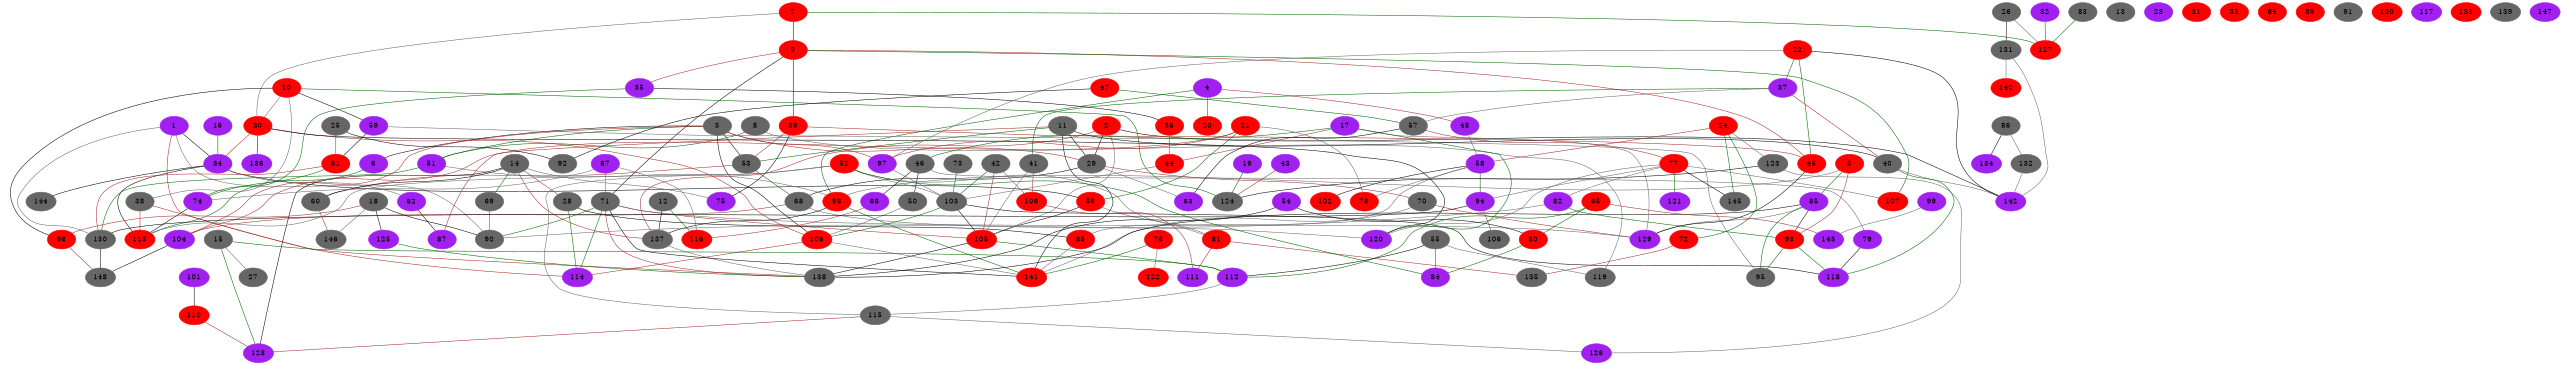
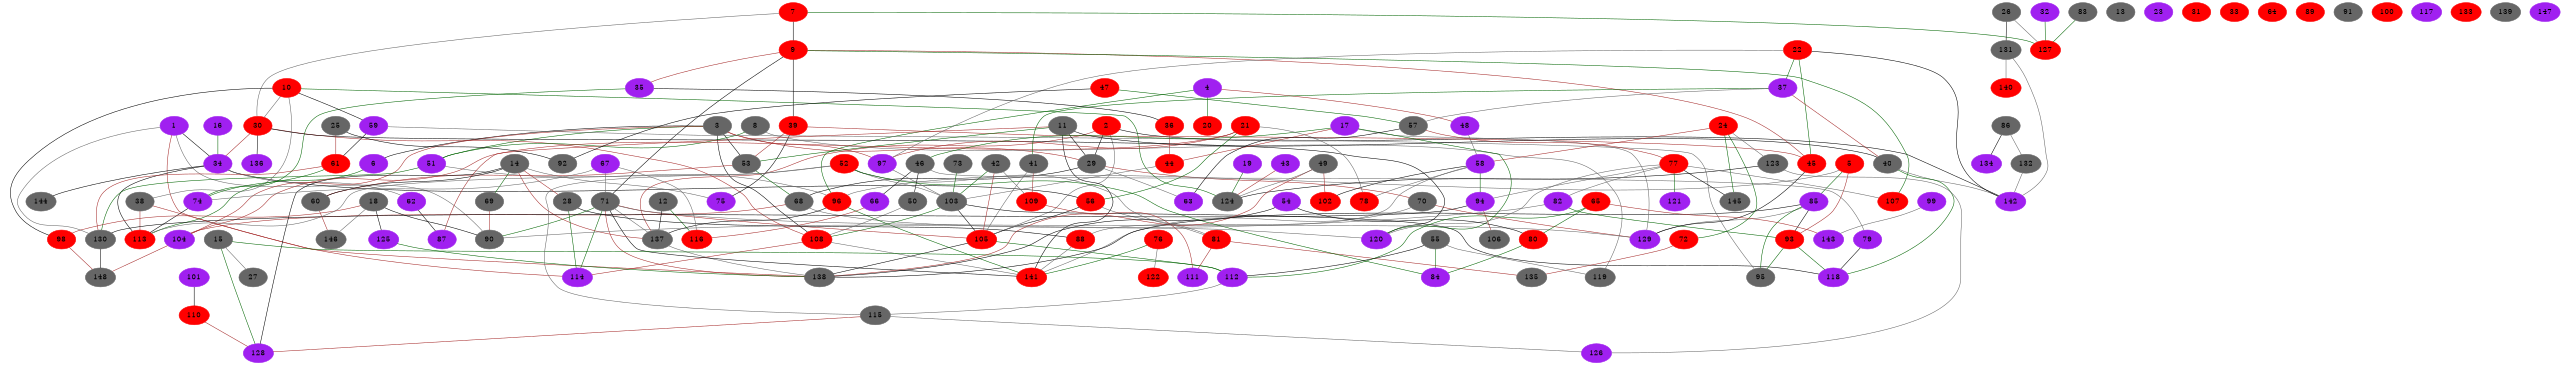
none -> (1323, 164)
none -> (634, 222)
(140, 258) -> (140, 258)
